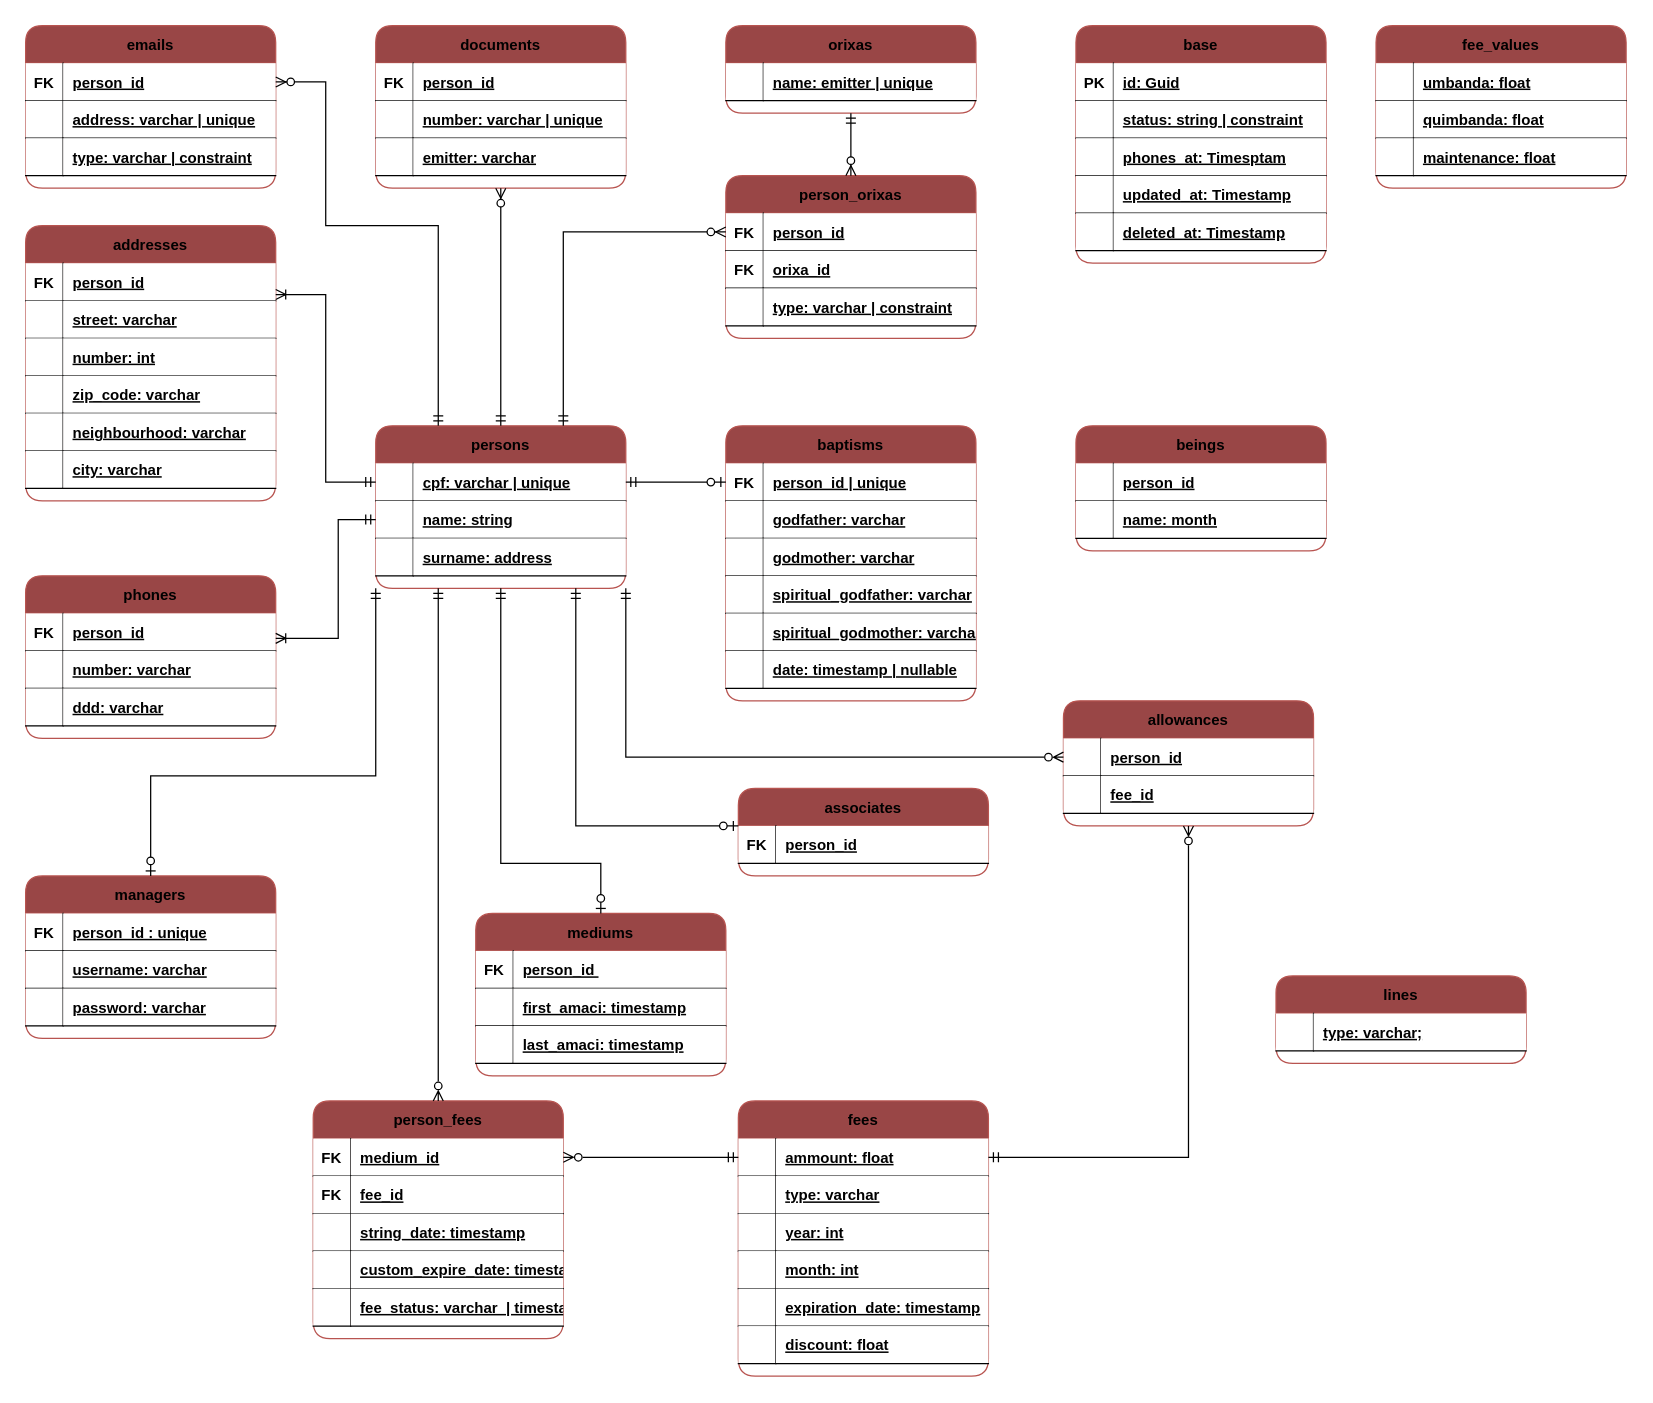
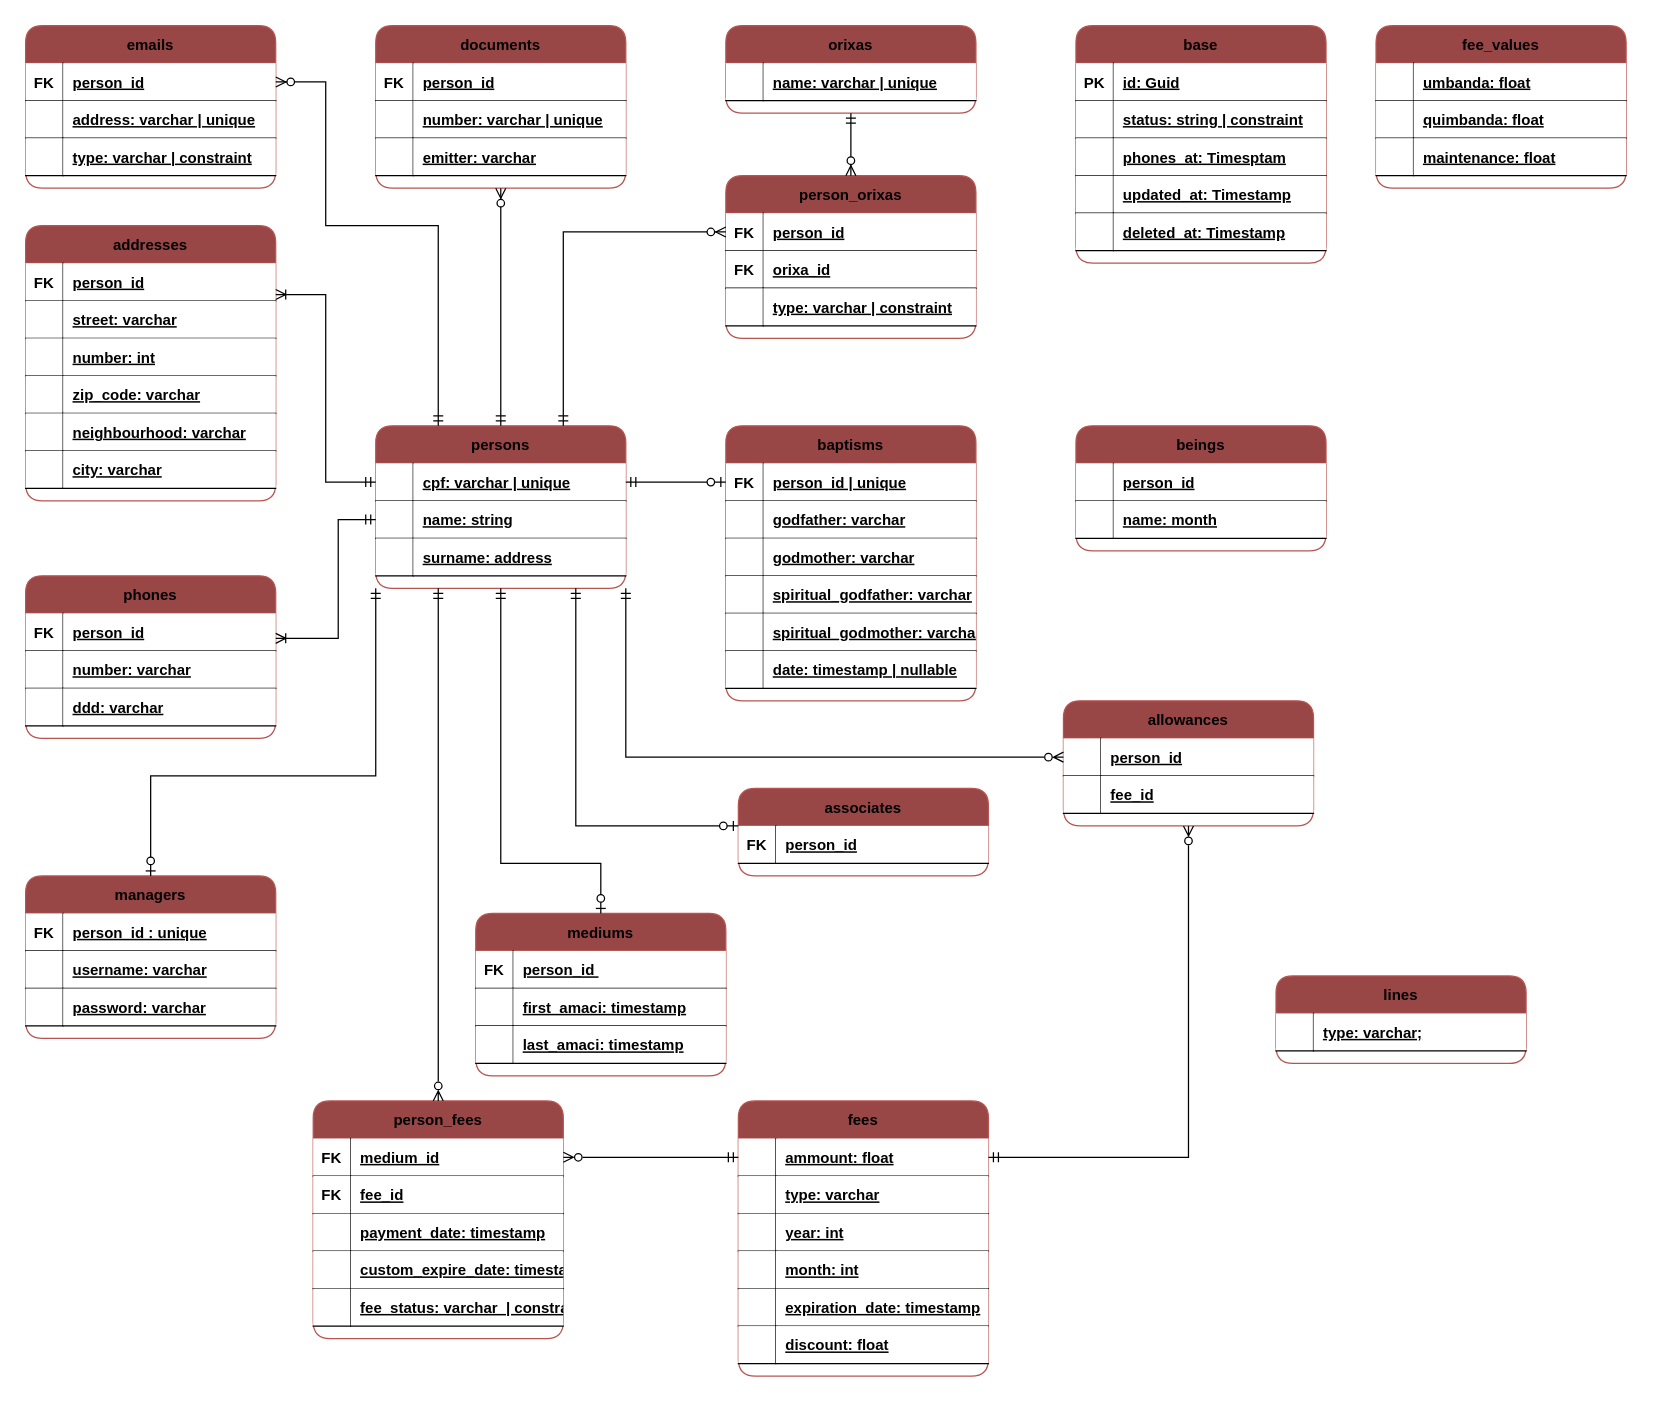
(851, 83) -> (853, 83)
(445, 1233) -> (451, 1233)
(483, 1308) -> (487, 1308)
